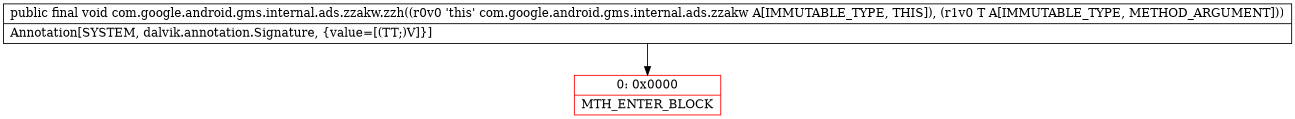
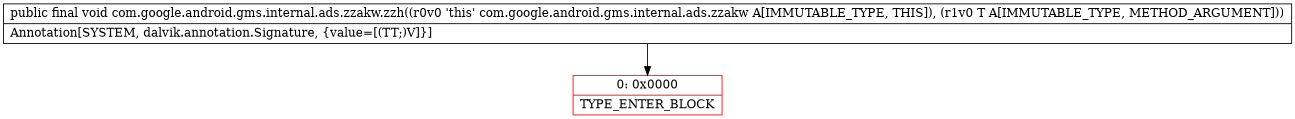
(648, 105) -> (648, 105)
